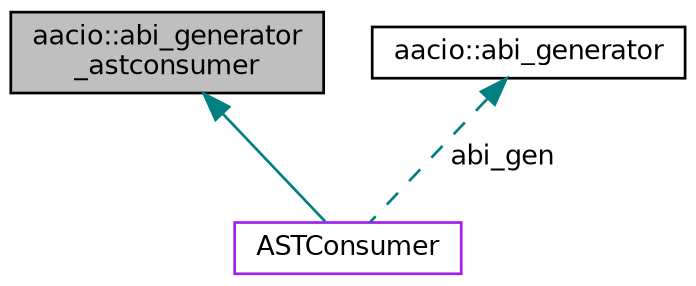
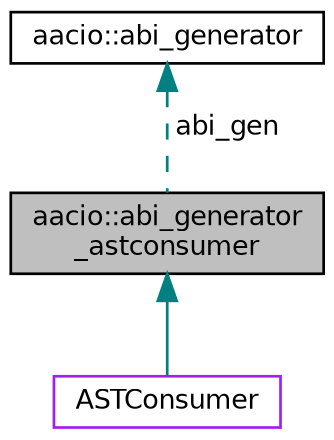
(429, 160) -> (167, 142)
